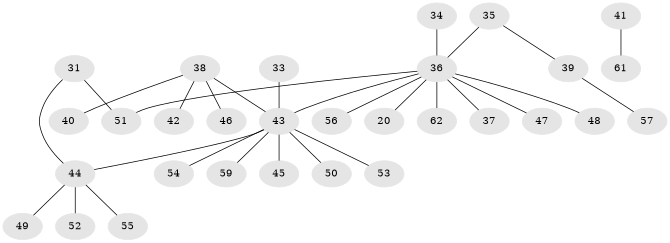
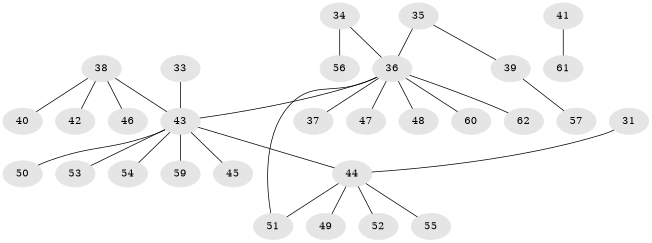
(98, 95) -> (313, 200)
(384, 95) -> (340, 42)
(384, 121) -> (471, 121)
